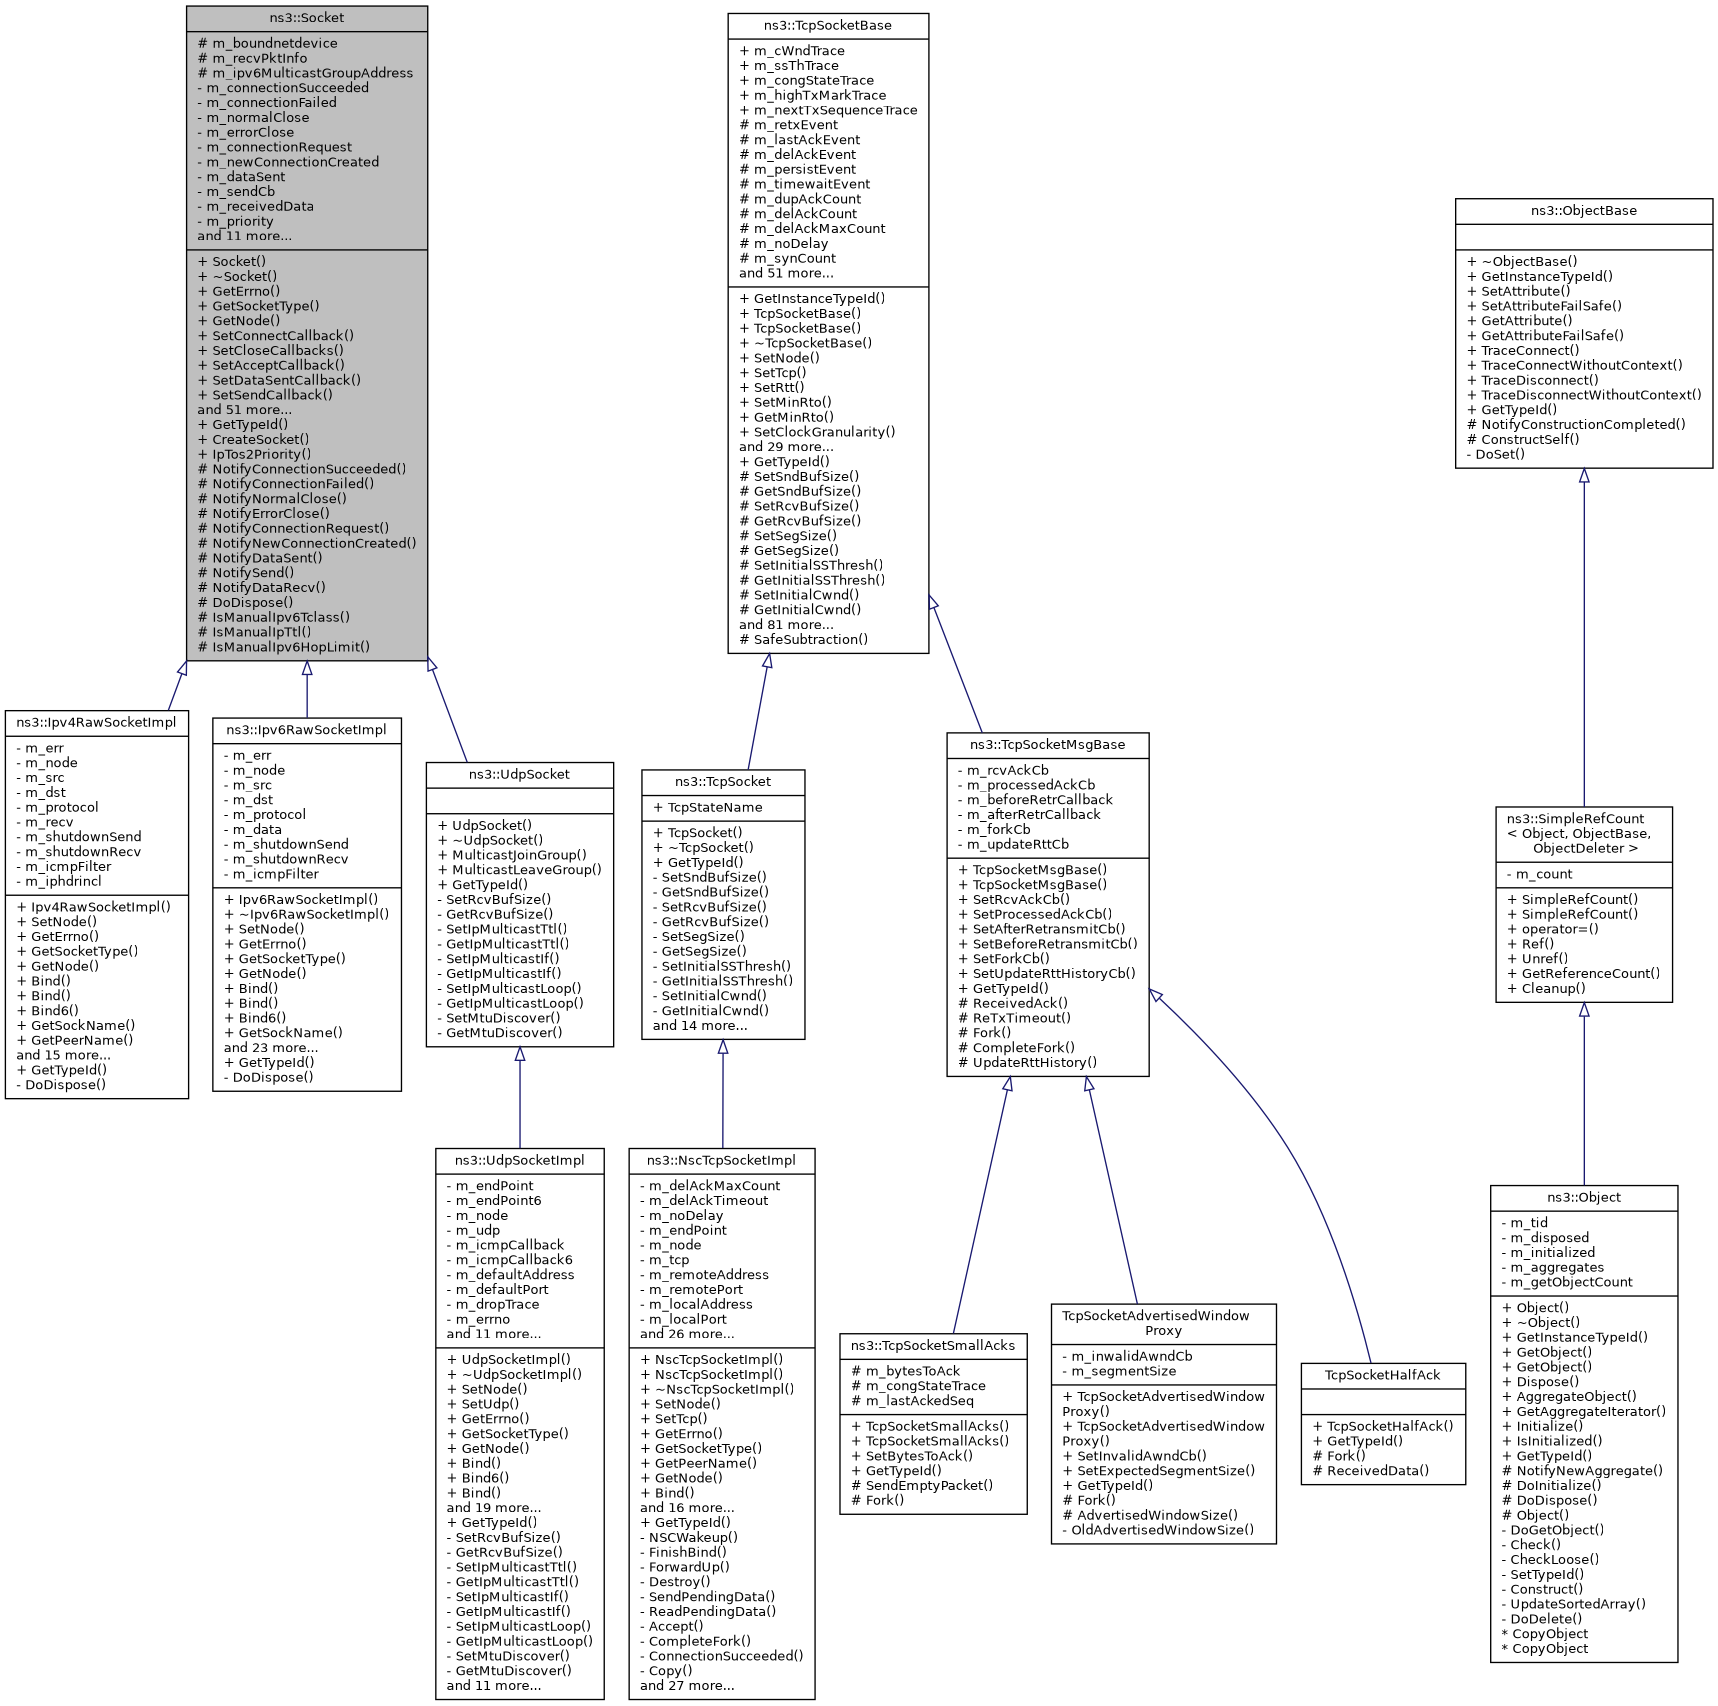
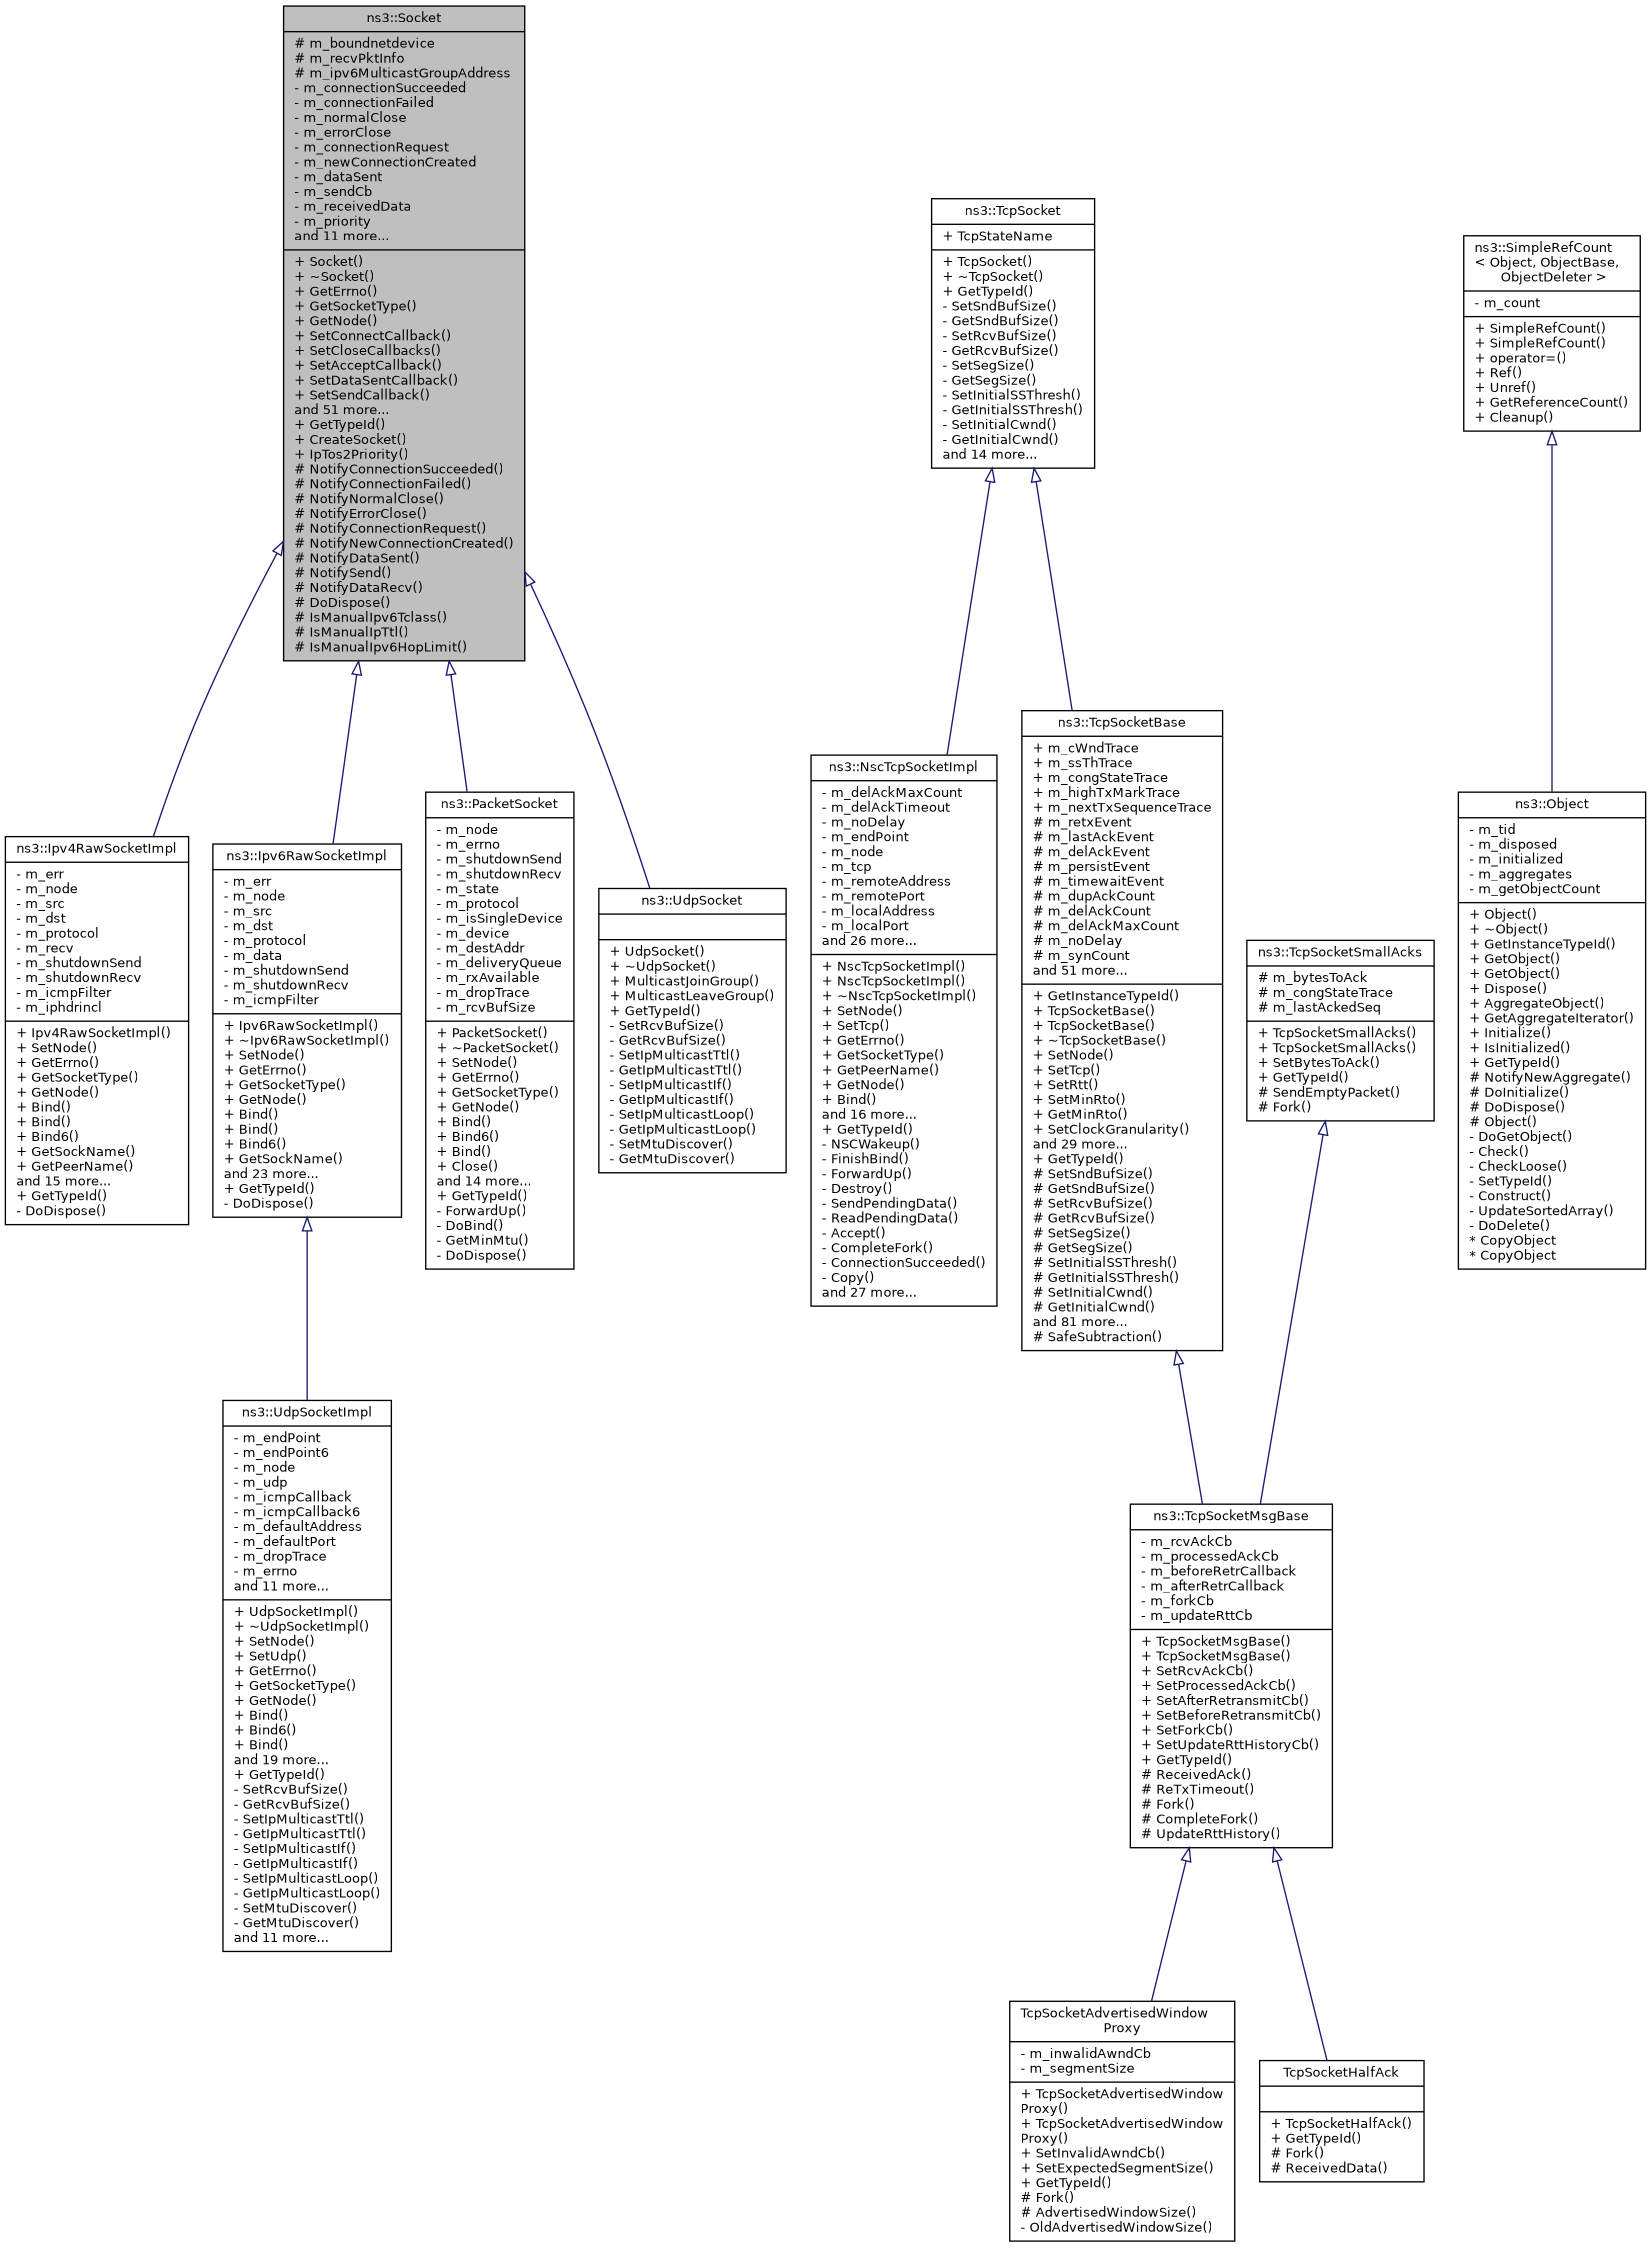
(1584, 333) -> none
(758, 718) -> (1054, 596)
none -> (500, 1031)
(520, 1104) -> (307, 1316)
(980, 1212) -> (1292, 1320)
